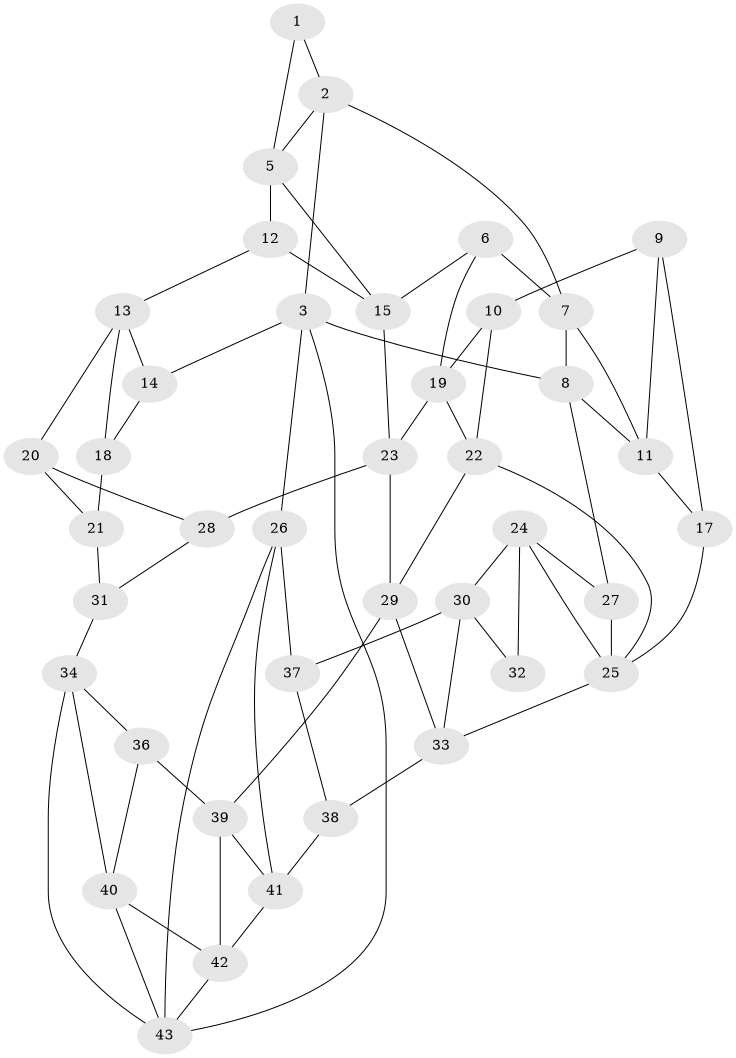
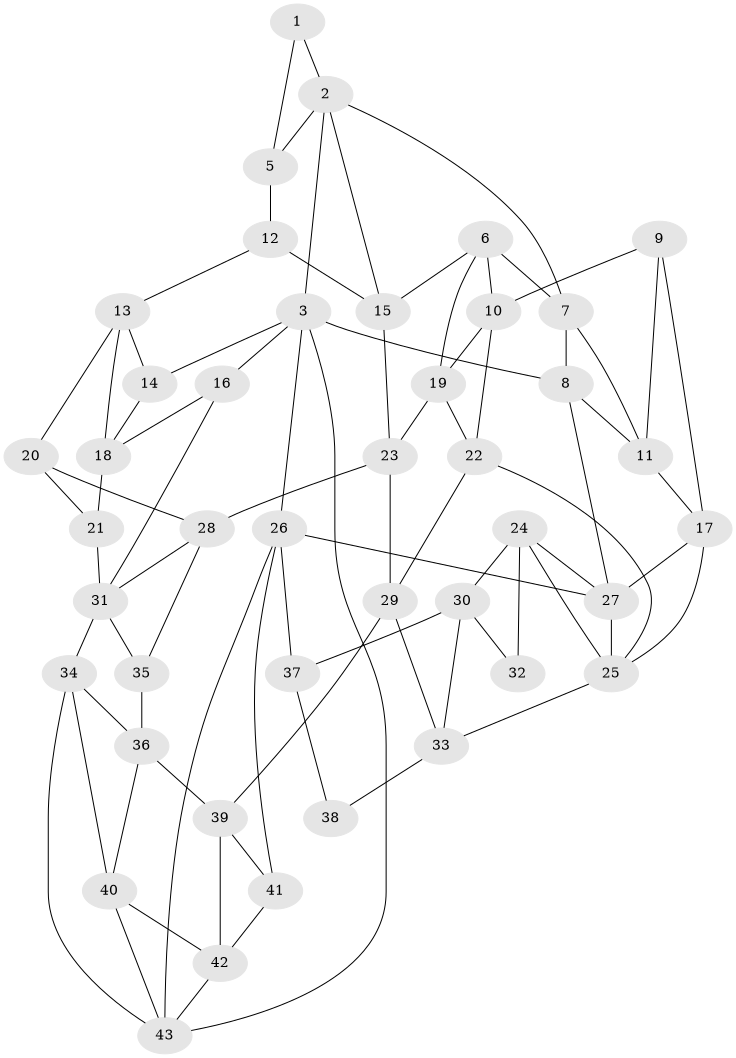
(327, 239) -> (354, 203)
none -> (490, 276)
none -> (222, 384)
none -> (445, 565)
none -> (658, 565)
none -> (142, 674)
(303, 855) -> none
